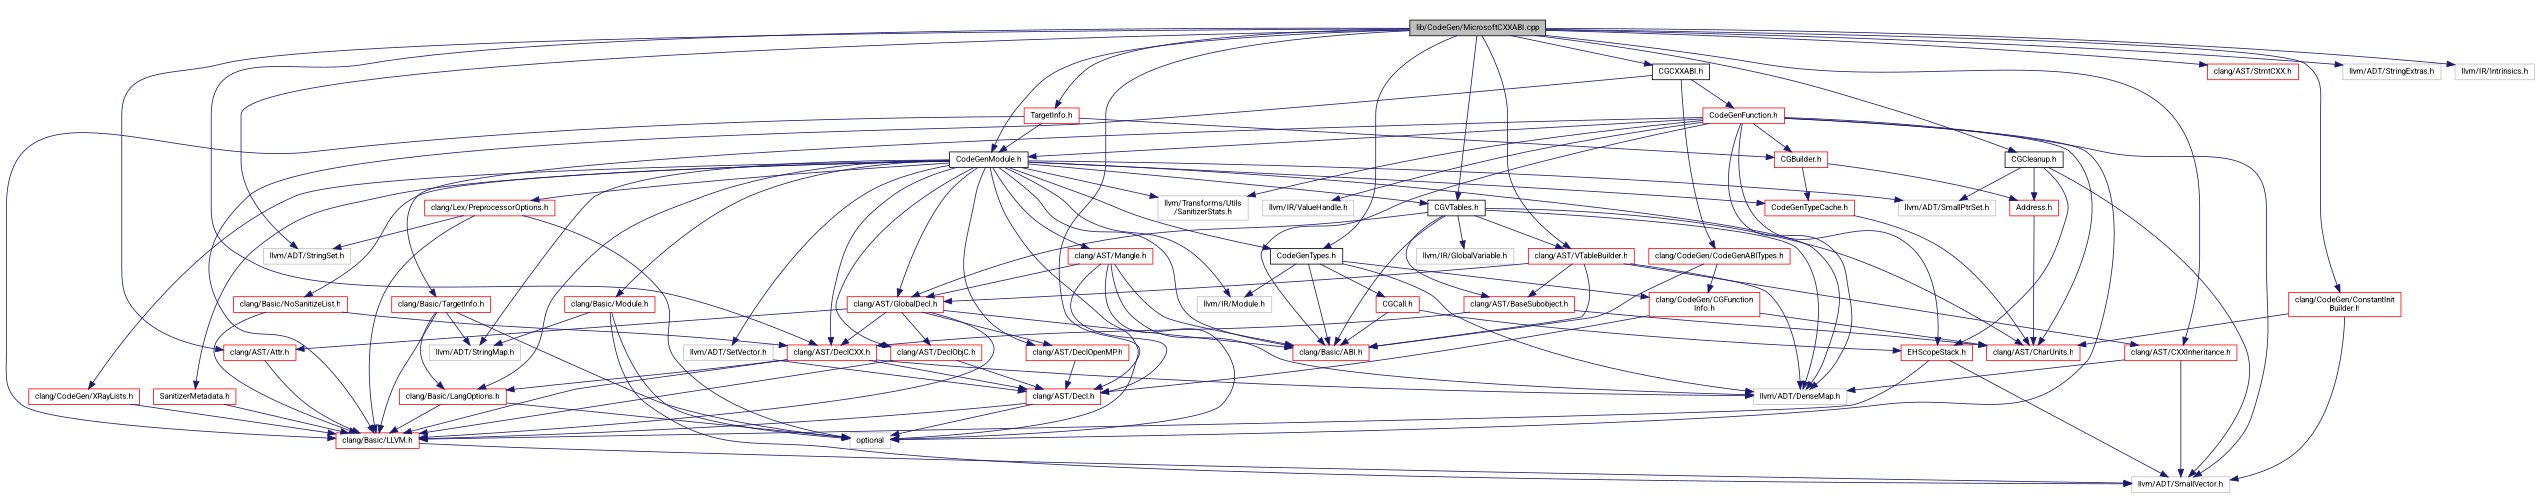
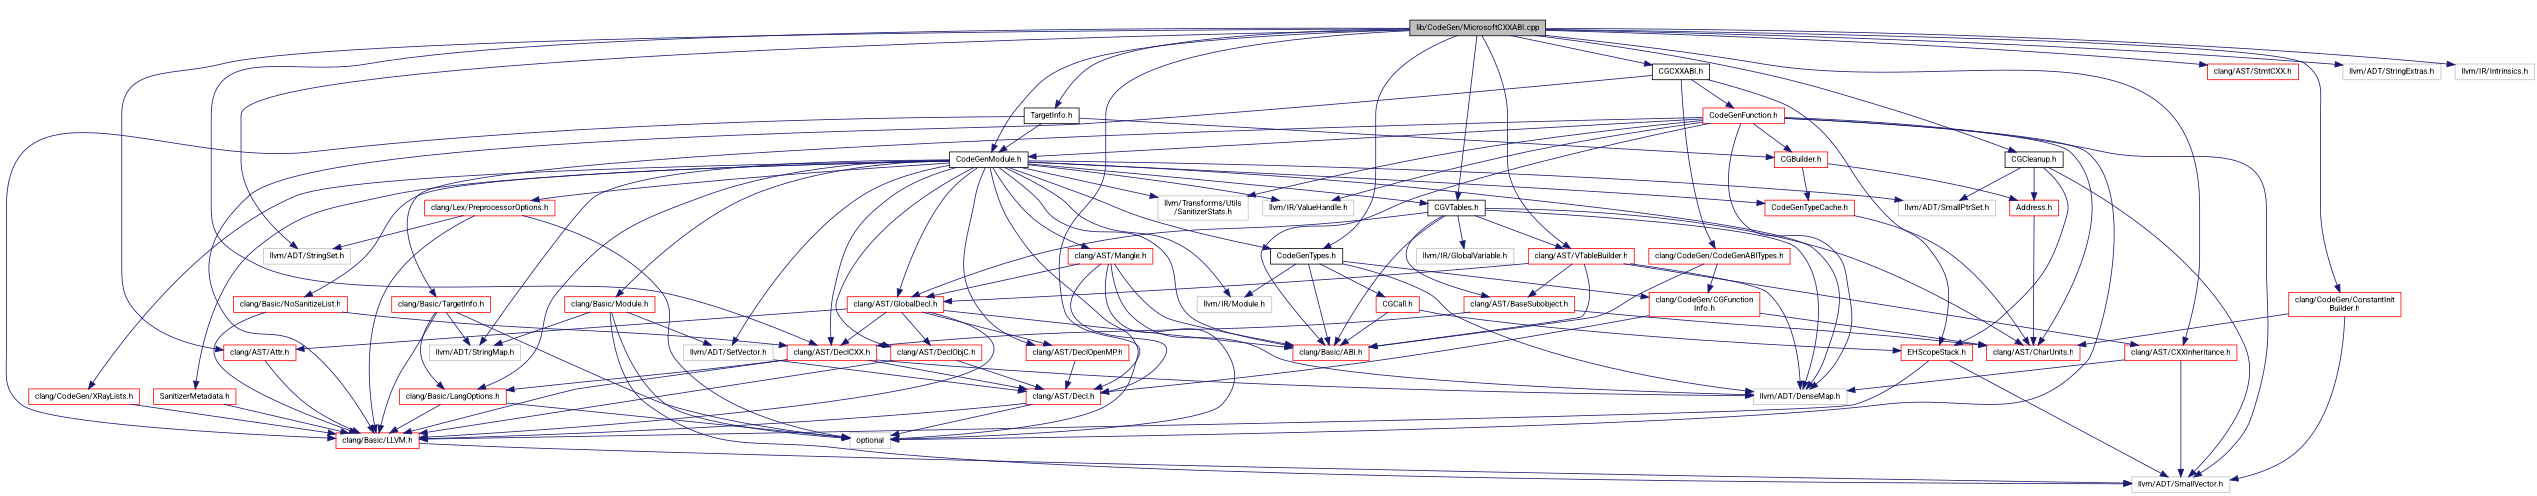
(1052, 116) -> (1052, 116)
none -> (1150, 180)
(1832, 236) -> (1860, 183)
none -> (675, 331)
